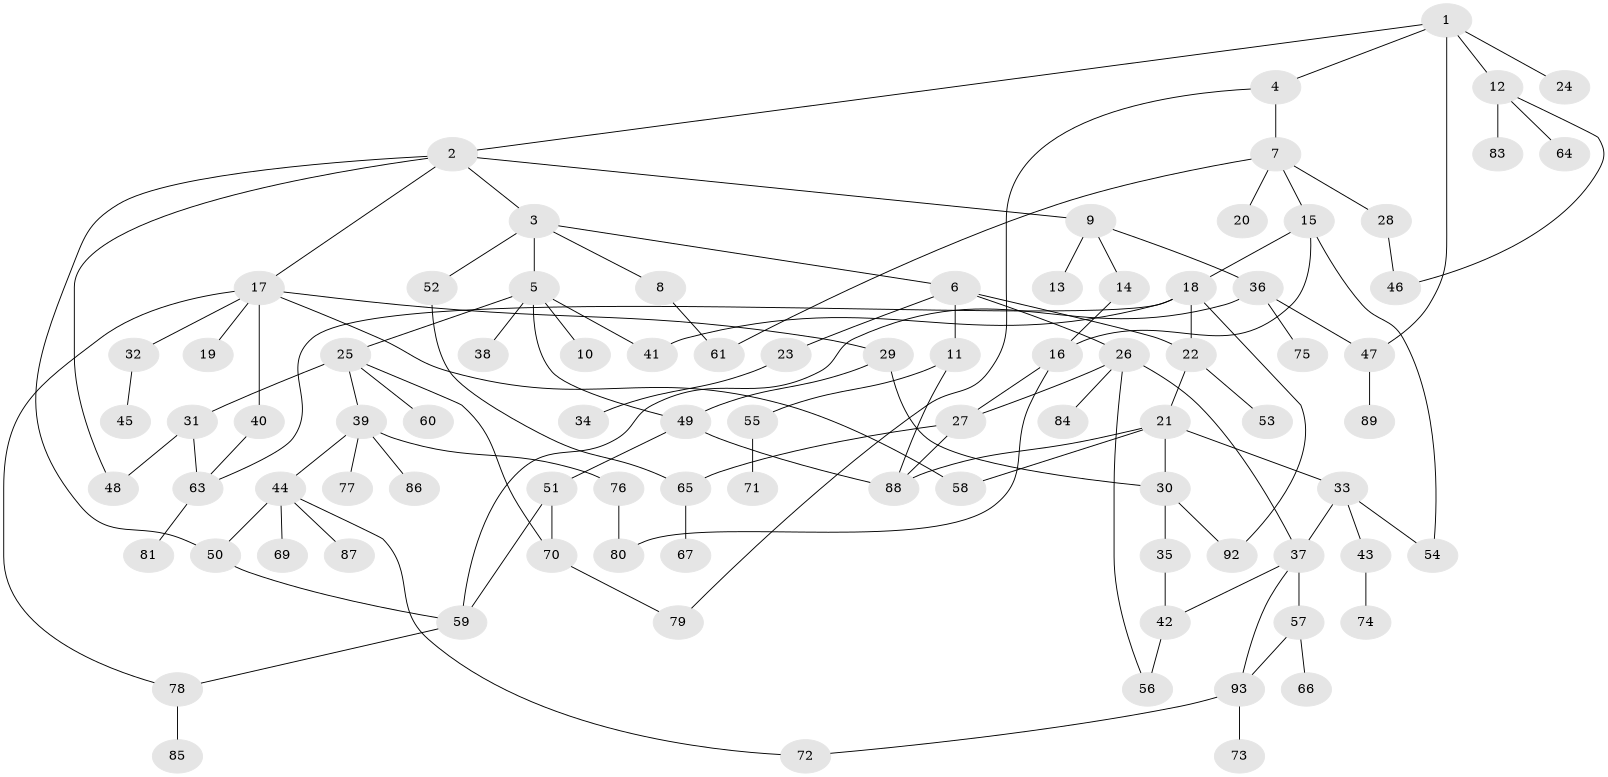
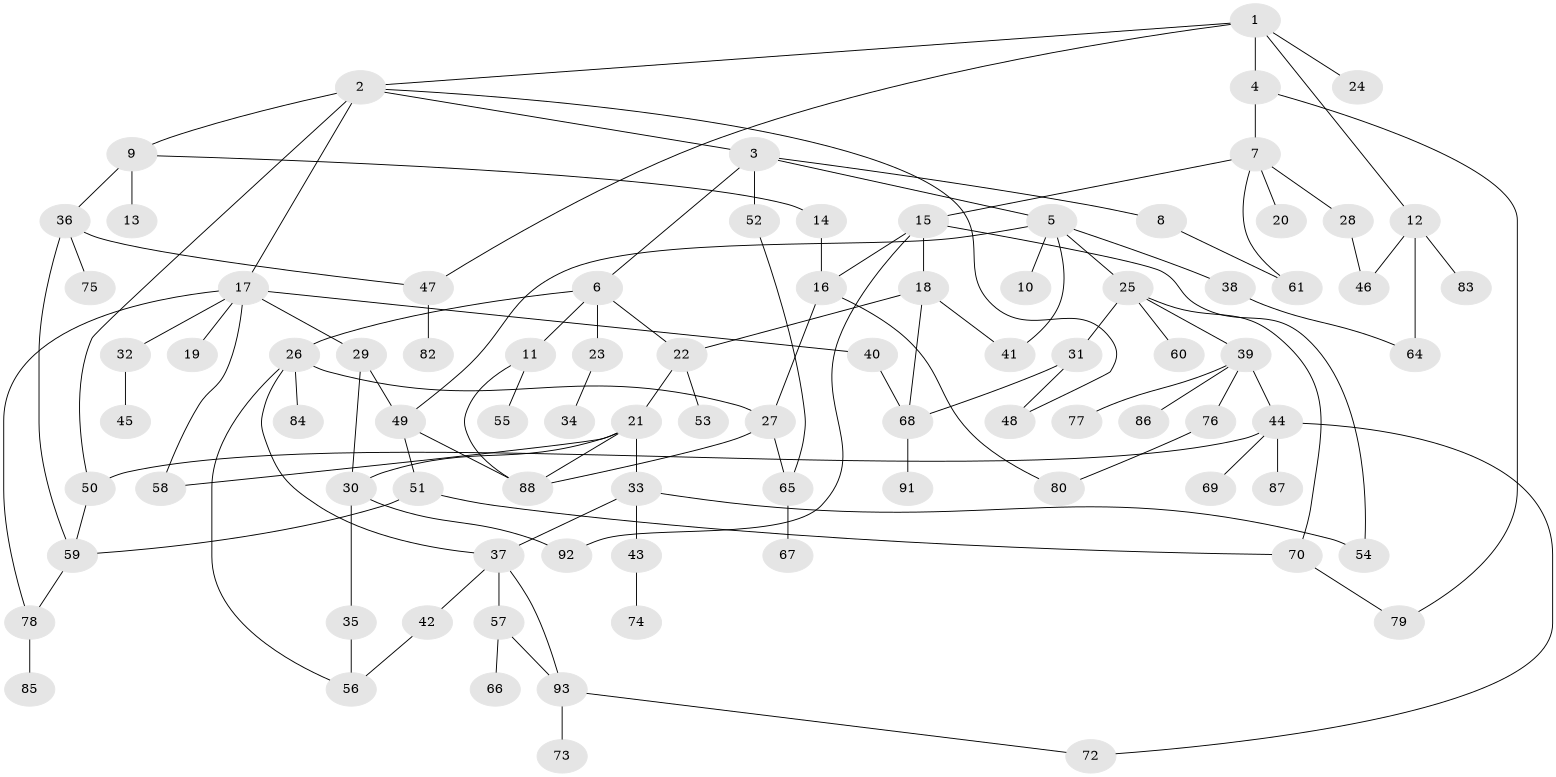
none -> (1322, 322)
(1302, 412) -> (837, 481)
(1370, 422) -> (428, 355)
(198, 489) -> (908, 422)
(753, 489) -> none
(149, 556) -> (908, 489)
(1165, 589) -> (351, 656)
